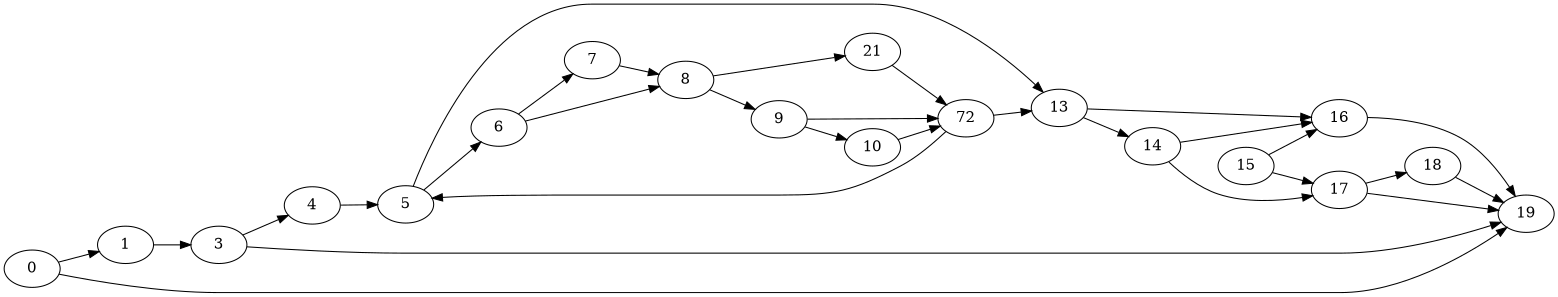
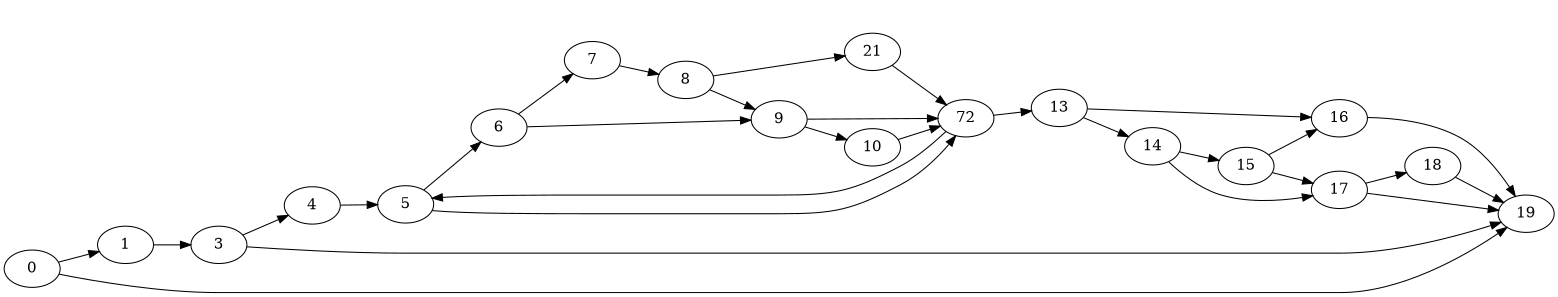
(690, 4) -> (701, 214)
(587, 105) -> (634, 124)
(1241, 133) -> (1194, 155)
